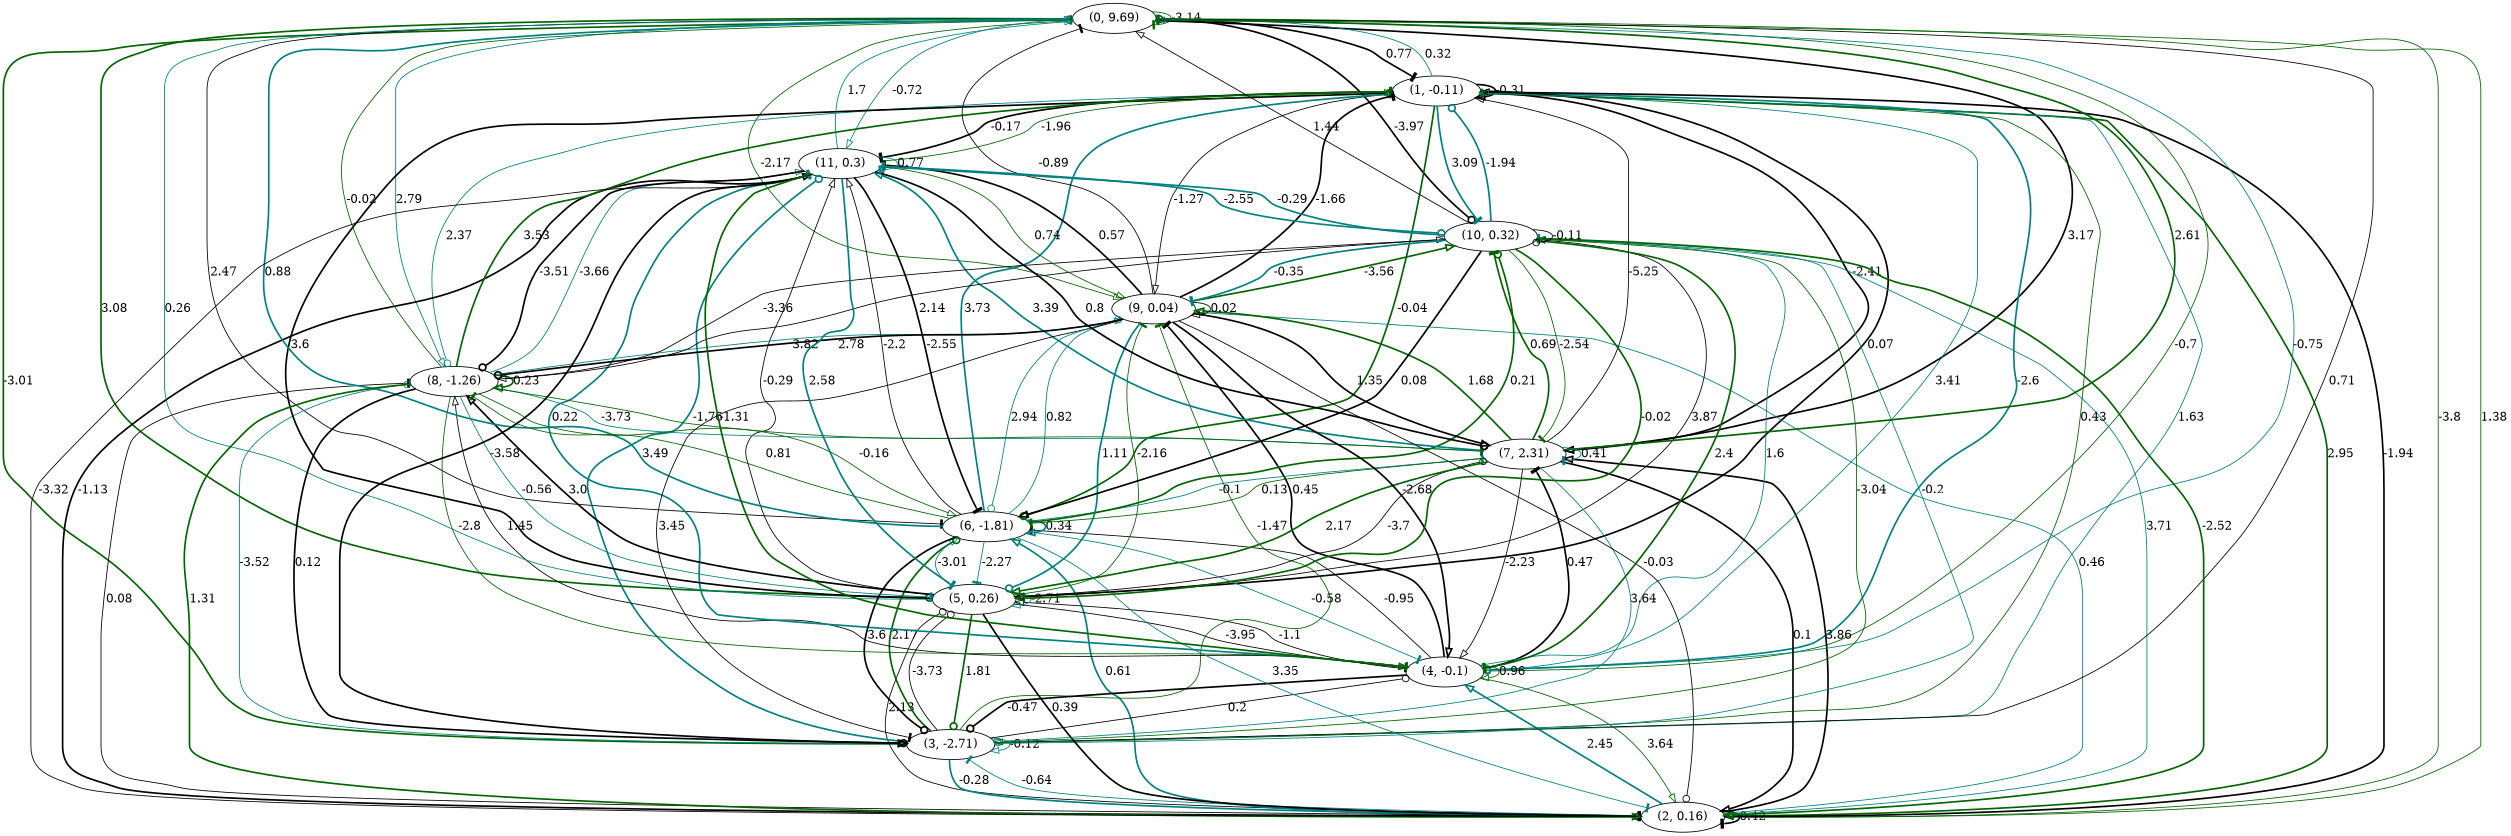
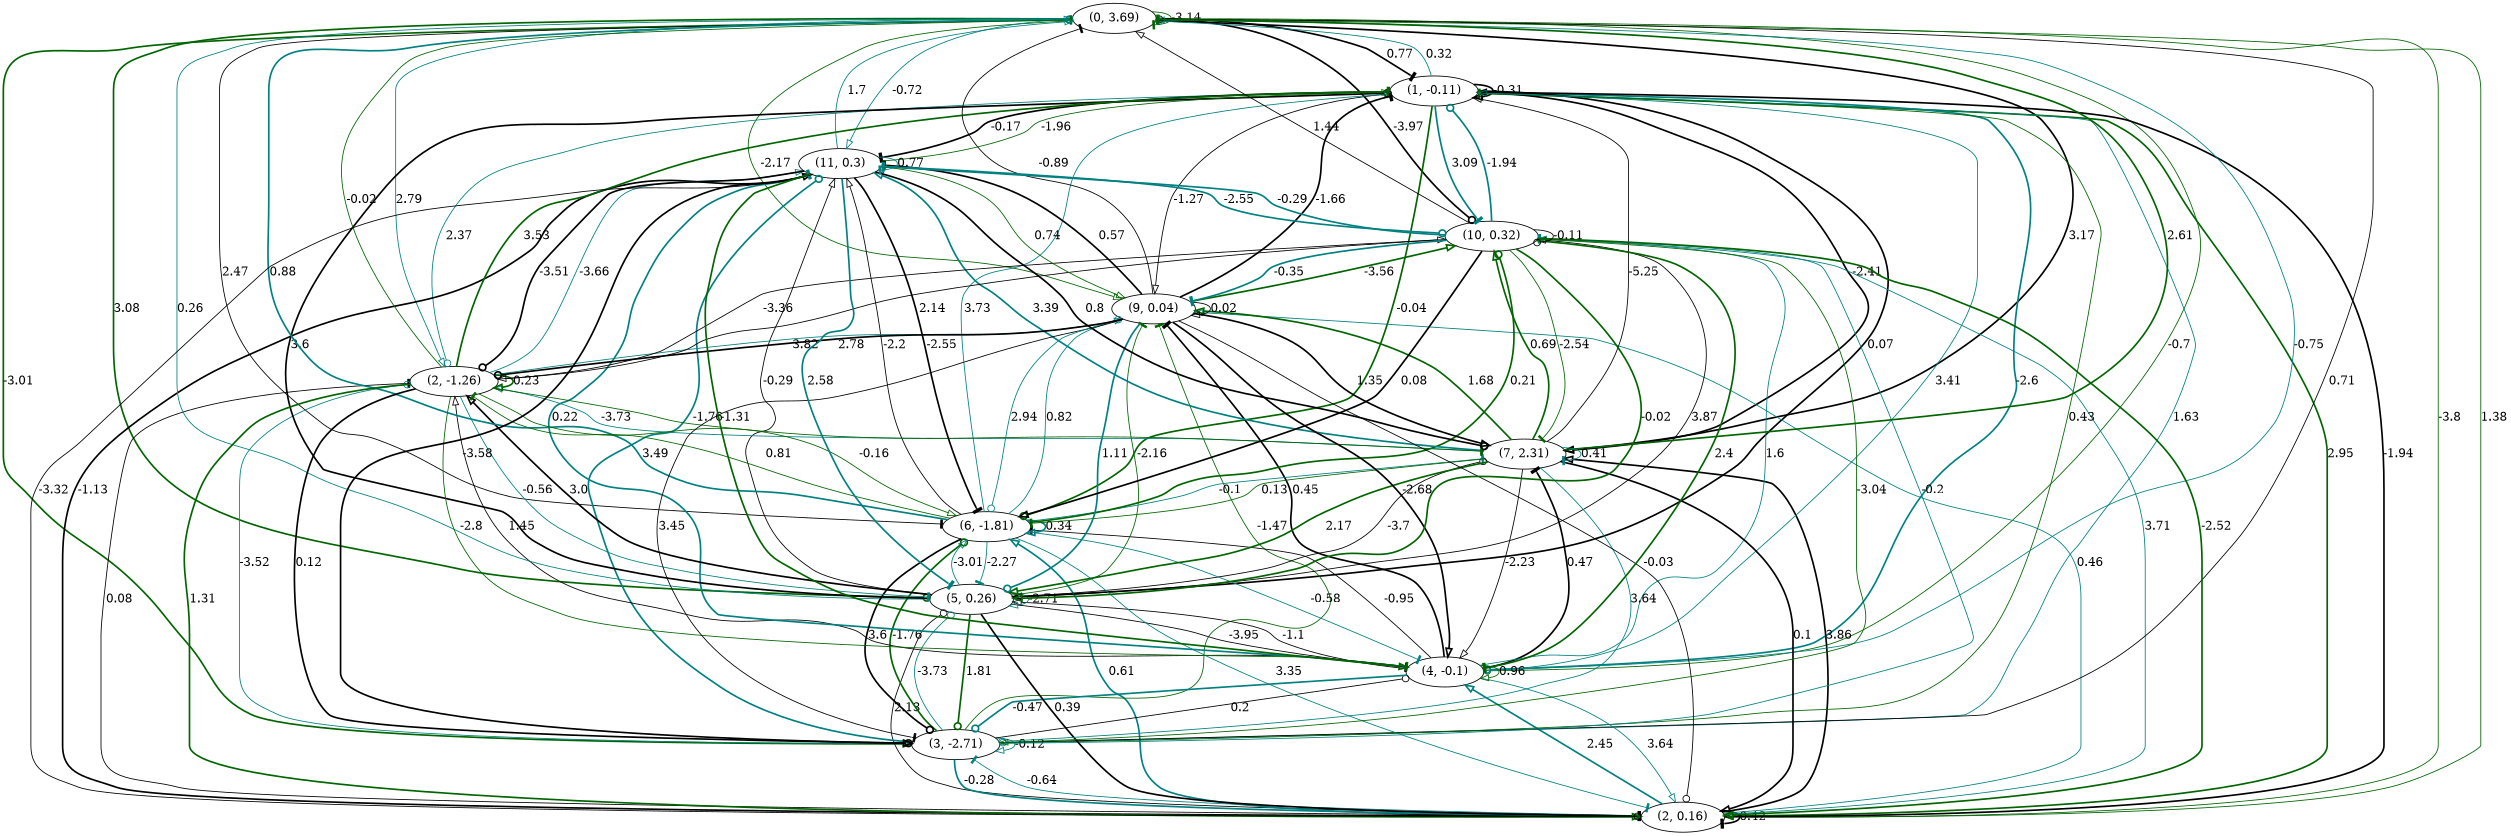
(1114, 18) -> (1114, 18)
(1066, 206) -> (1066, 207)
(1529, 349) -> (1530, 351)
(454, 381) -> (454, 381)
(905, 636) -> (908, 636)
(909, 670) -> (915, 672)
(1197, 688) -> (1199, 689)
(1591, 714) -> (1591, 714)
